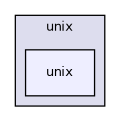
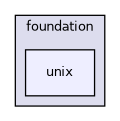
(60, 27) -> (60, 27)
